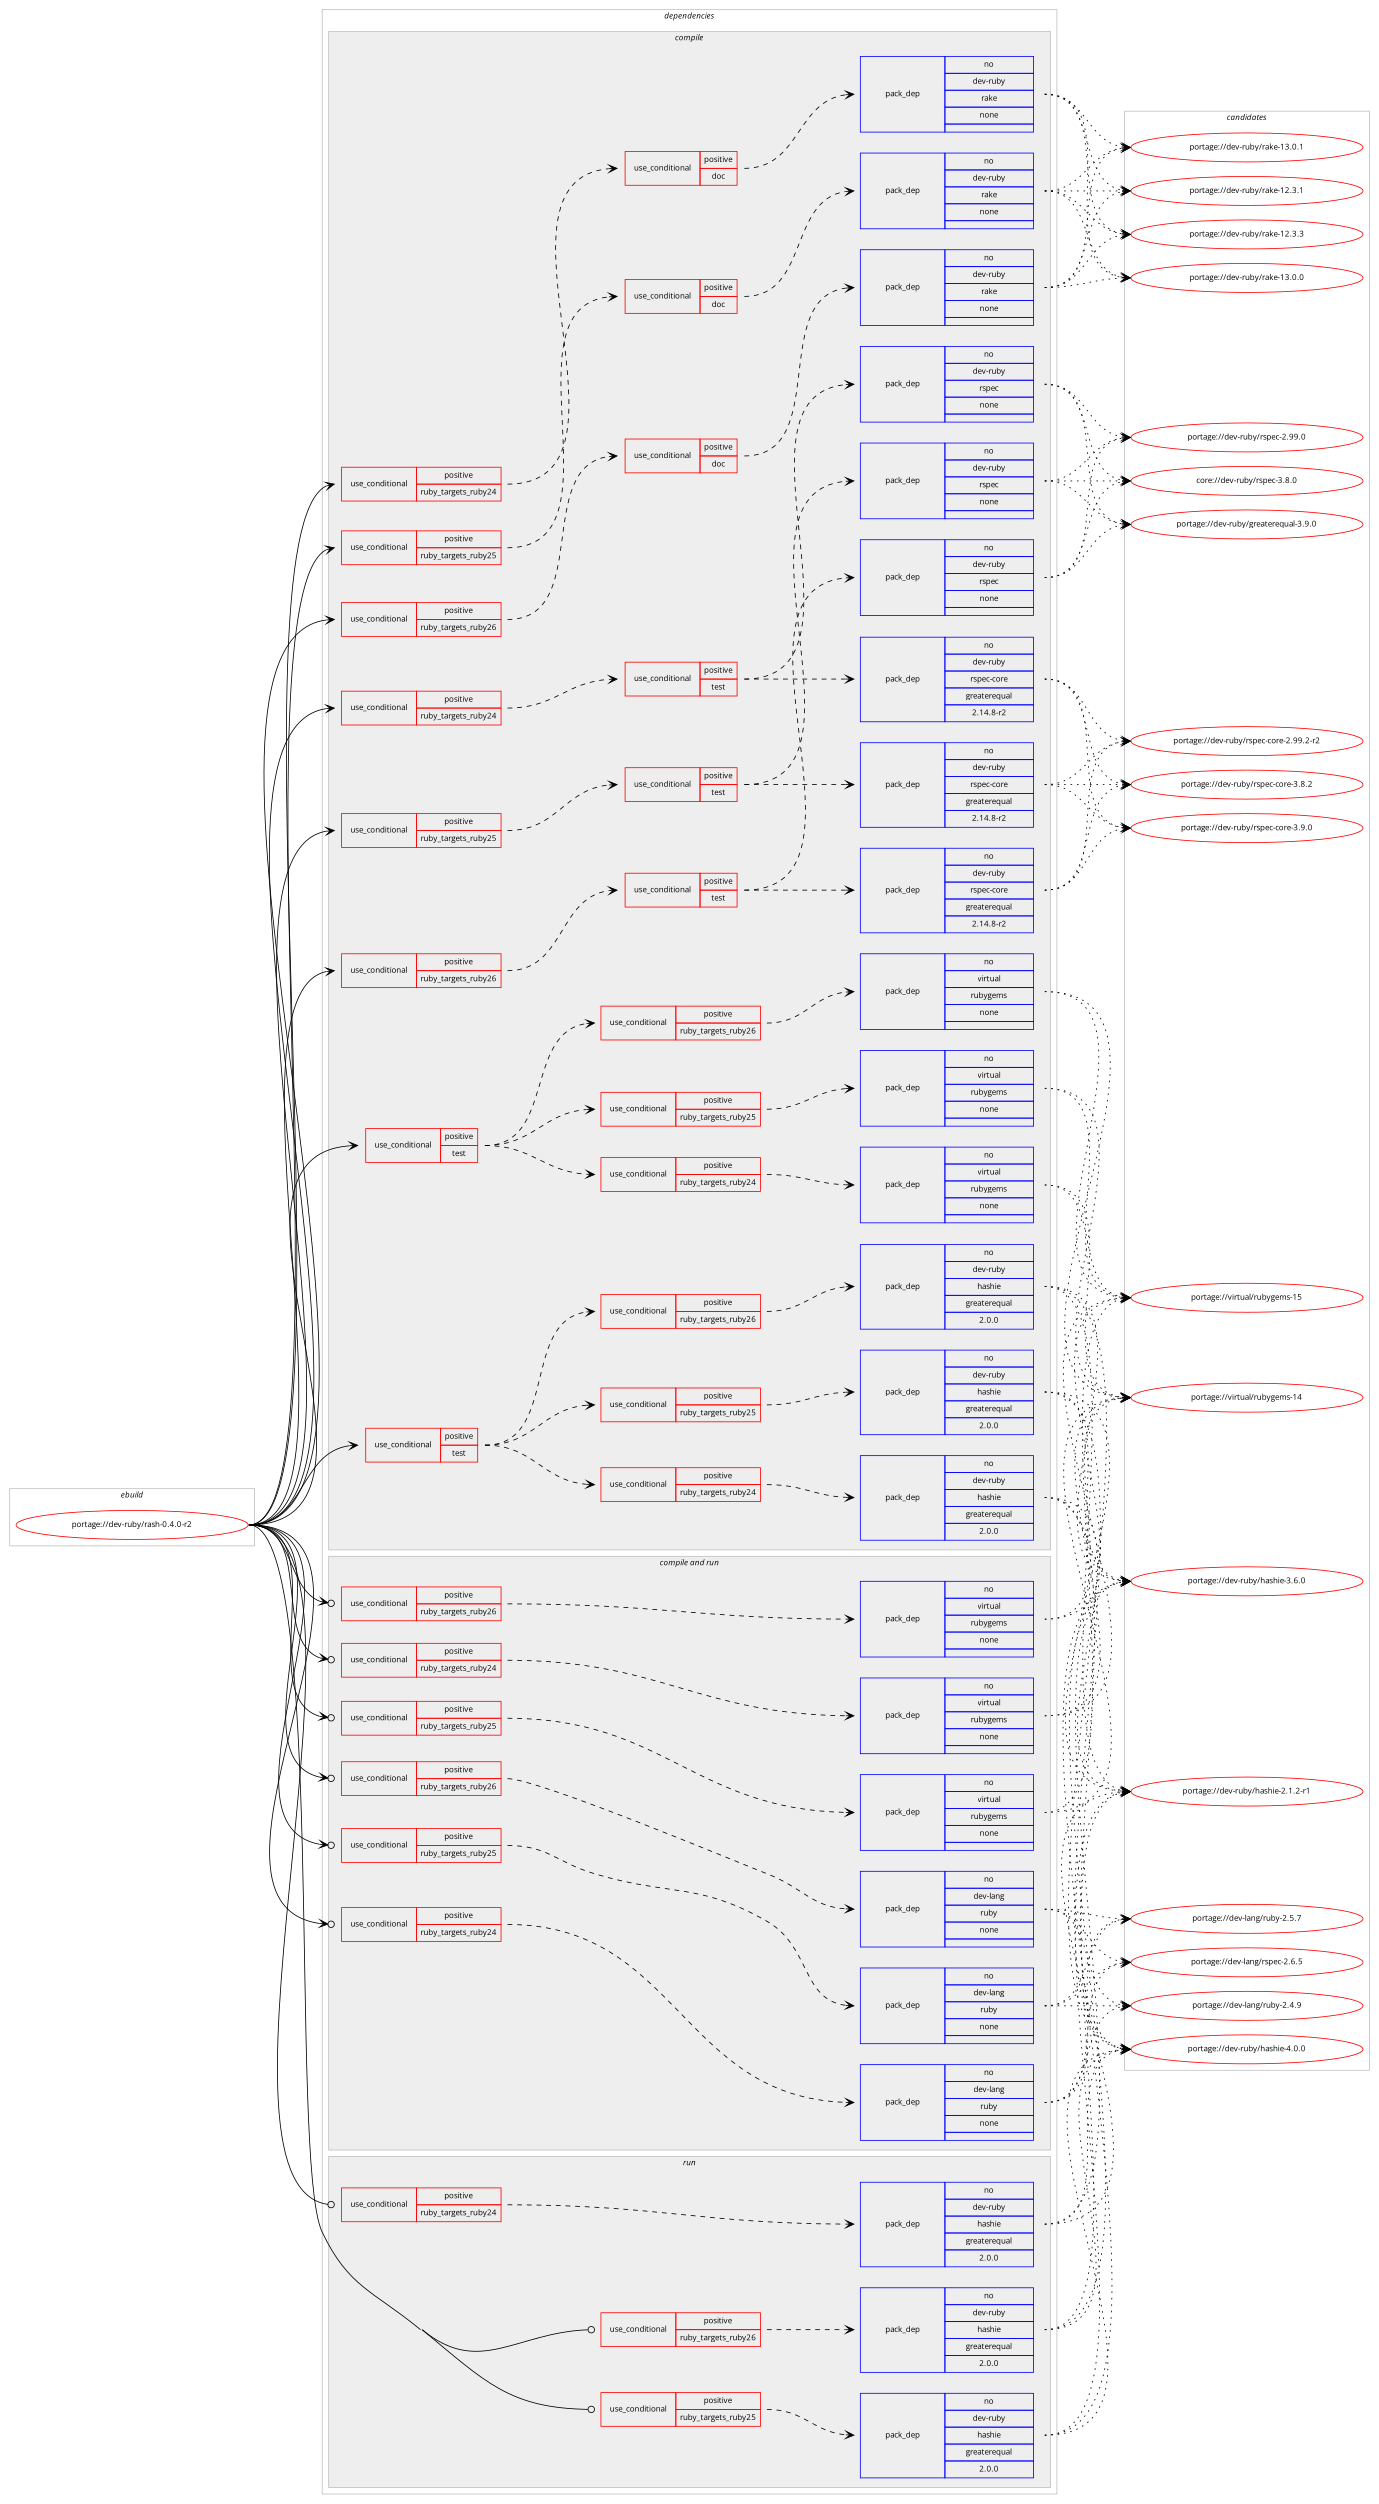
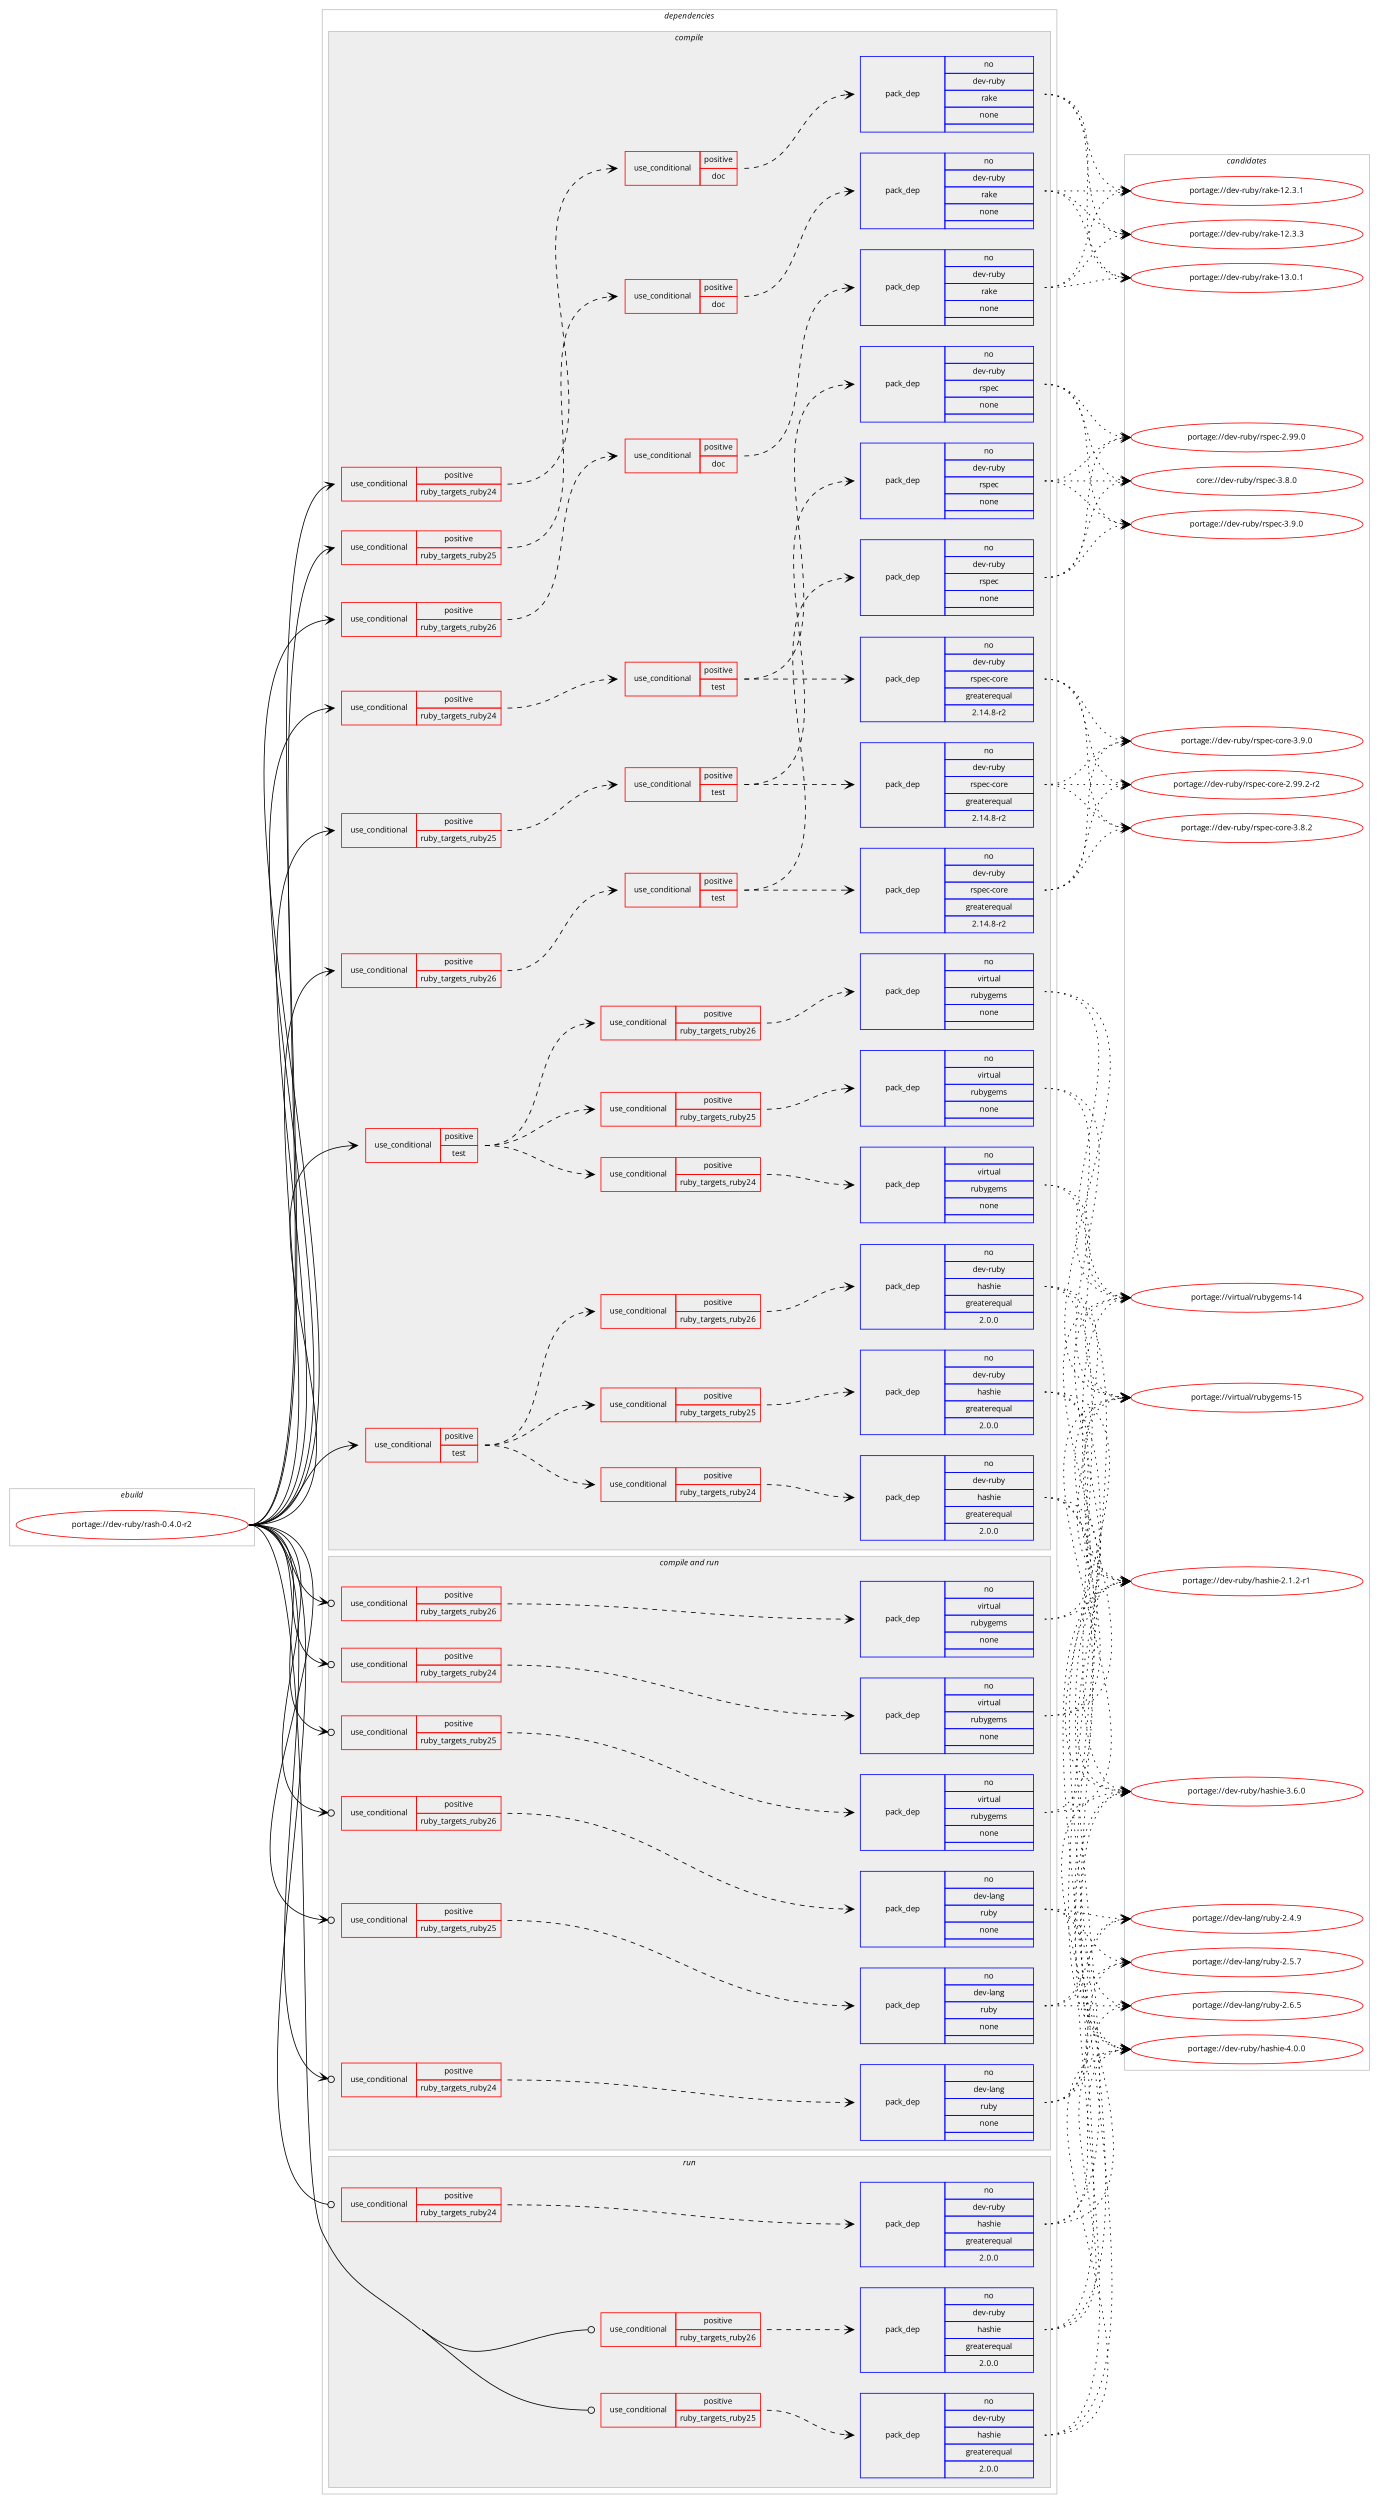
(1247, 278) -> none
(1247, 524) -> (1247, 524)
(1247, 1962) -> (1247, 2006)
